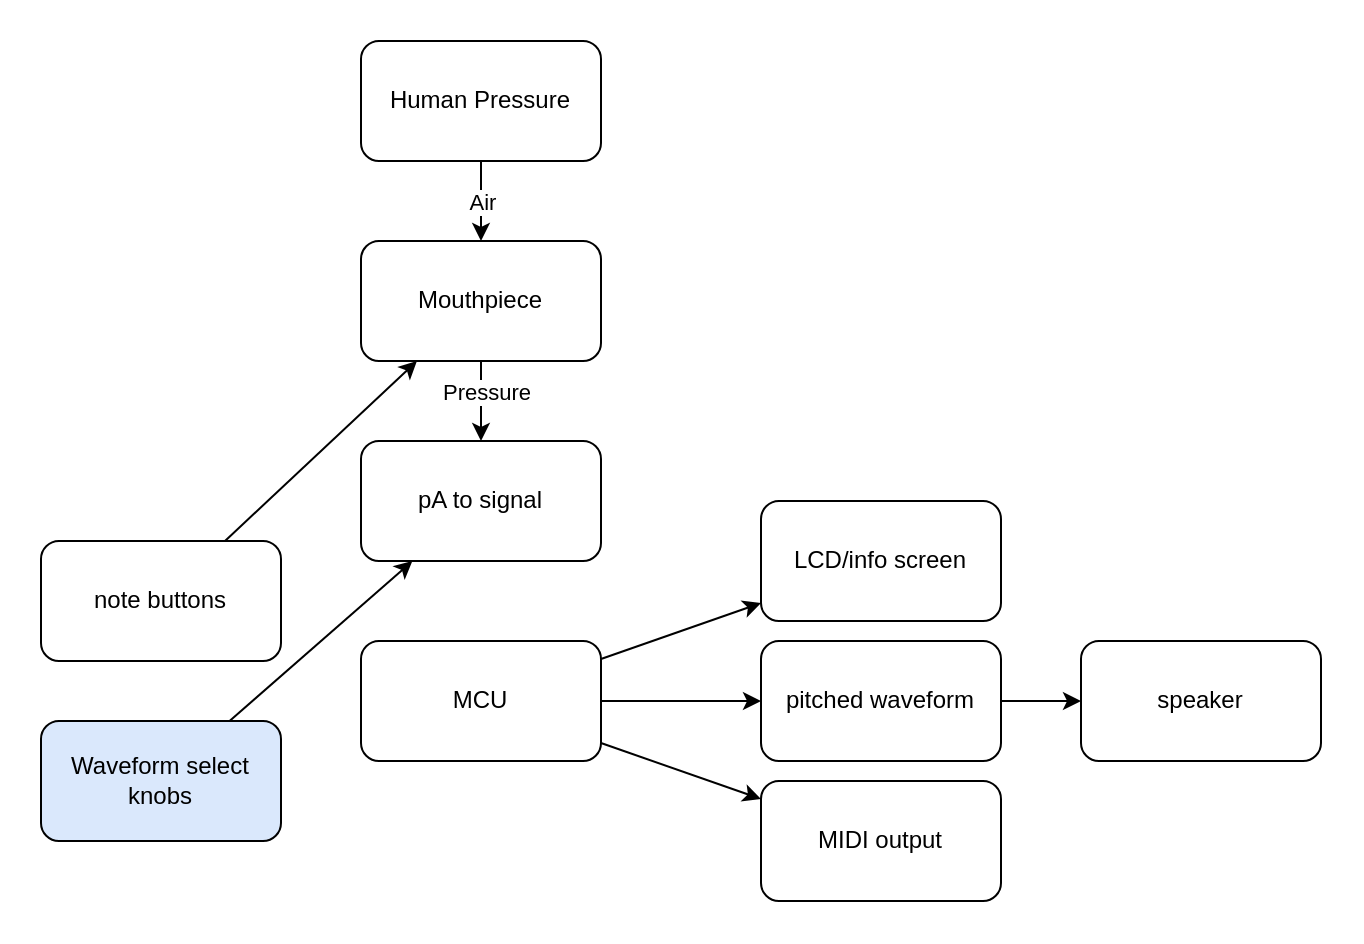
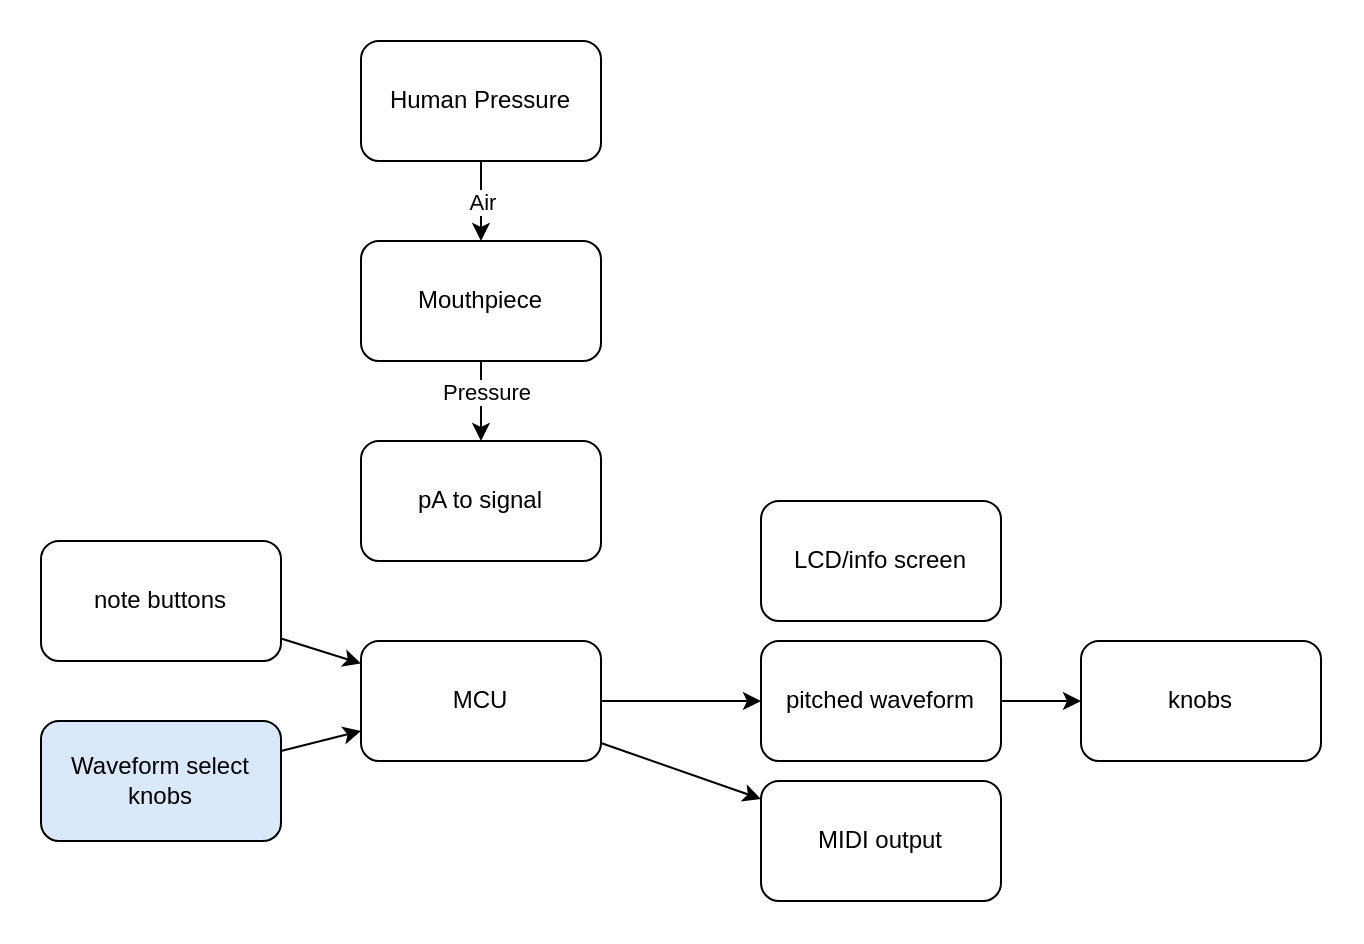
(316, 455) -> (332, 654)
(359, 608) -> (314, 743)
(675, 633) -> none
(1201, 701) -> (1201, 701)
